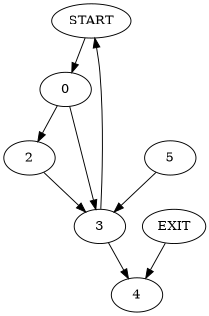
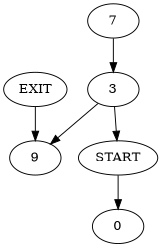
(82, 153) -> none
(29, 158) -> none
(170, 158) -> (113, 21)
(137, 295) -> (35, 158)
